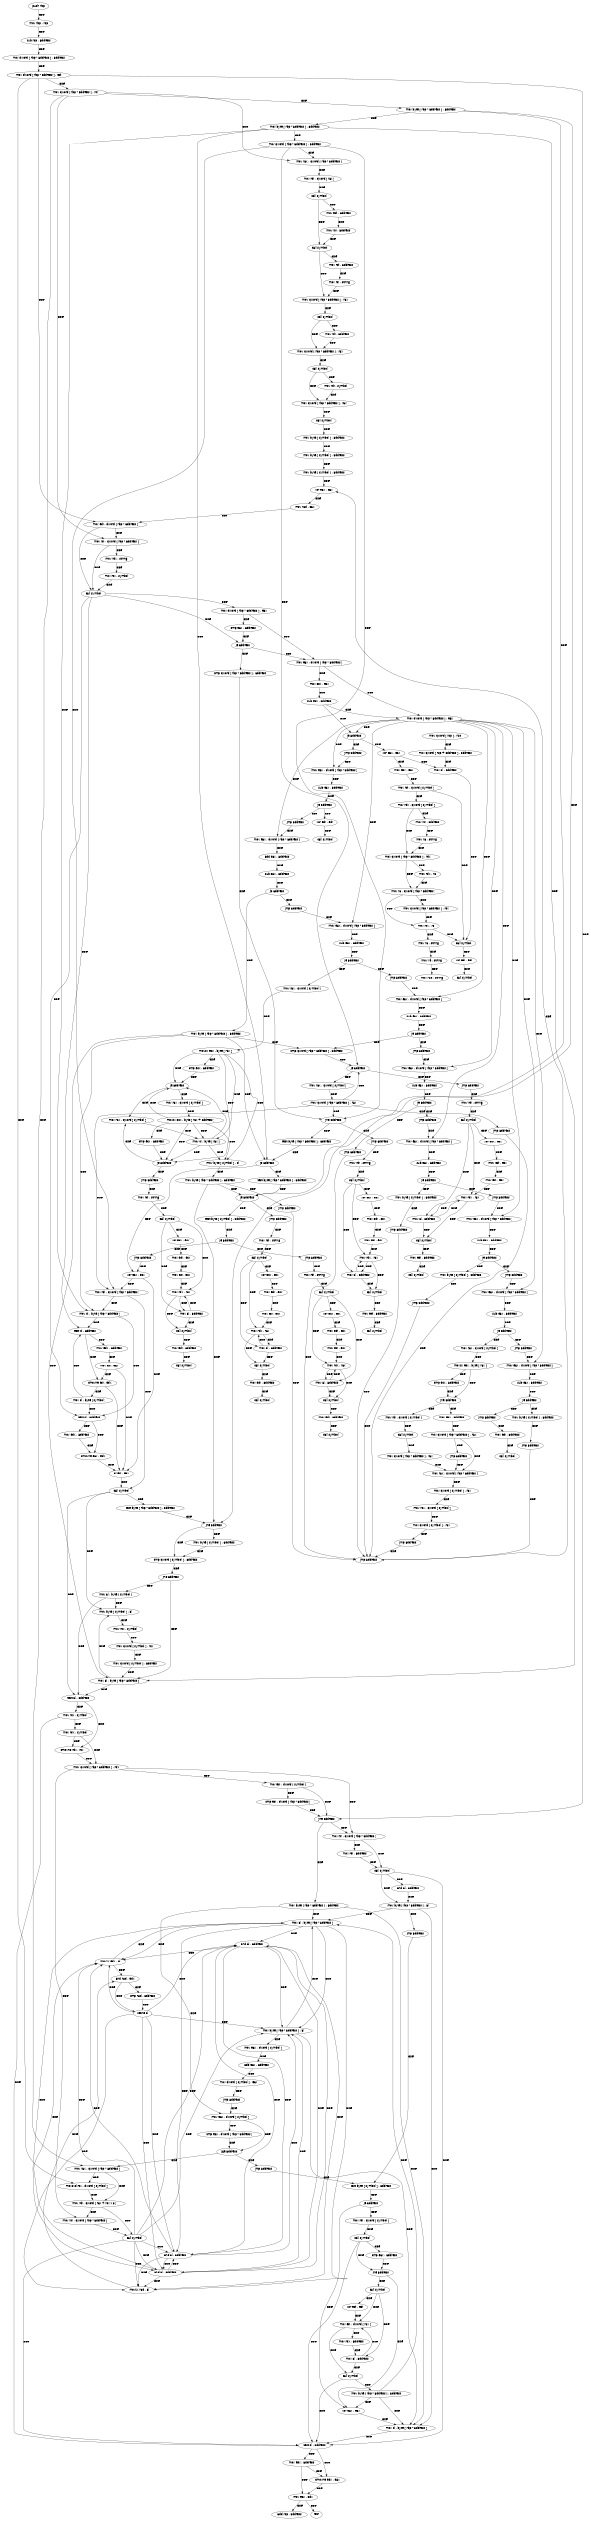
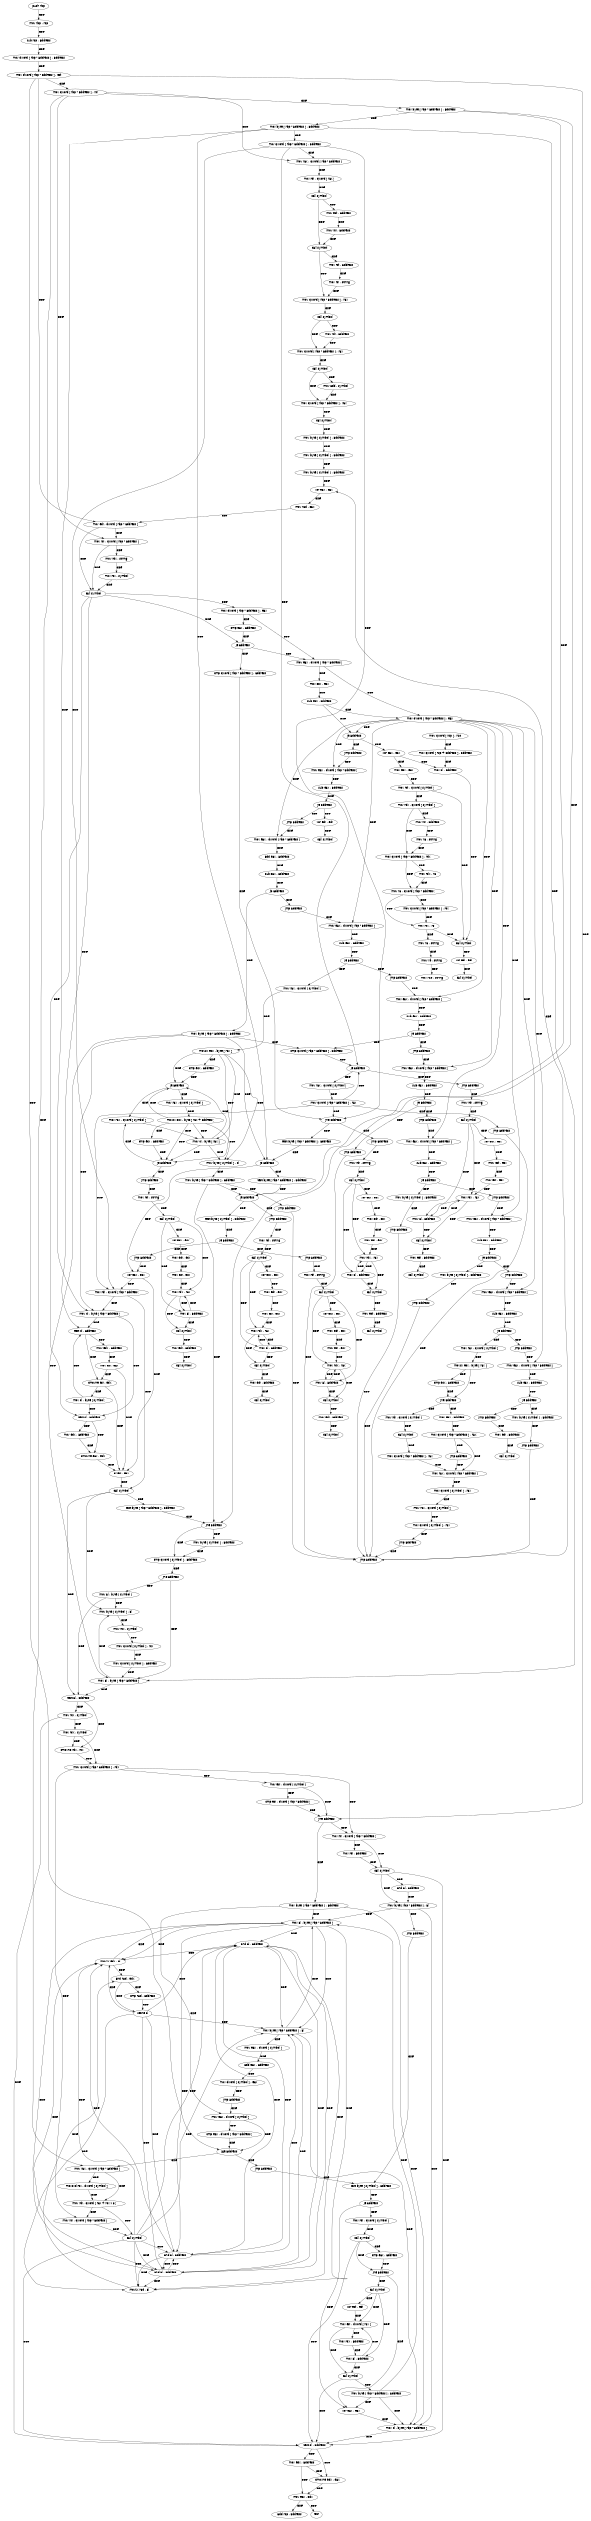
(336, 386) -> (336, 386)
(18, 1141) -> (31, 1158)
(291, 1793) -> (291, 1793)
(112, 1988) -> (112, 1988)
